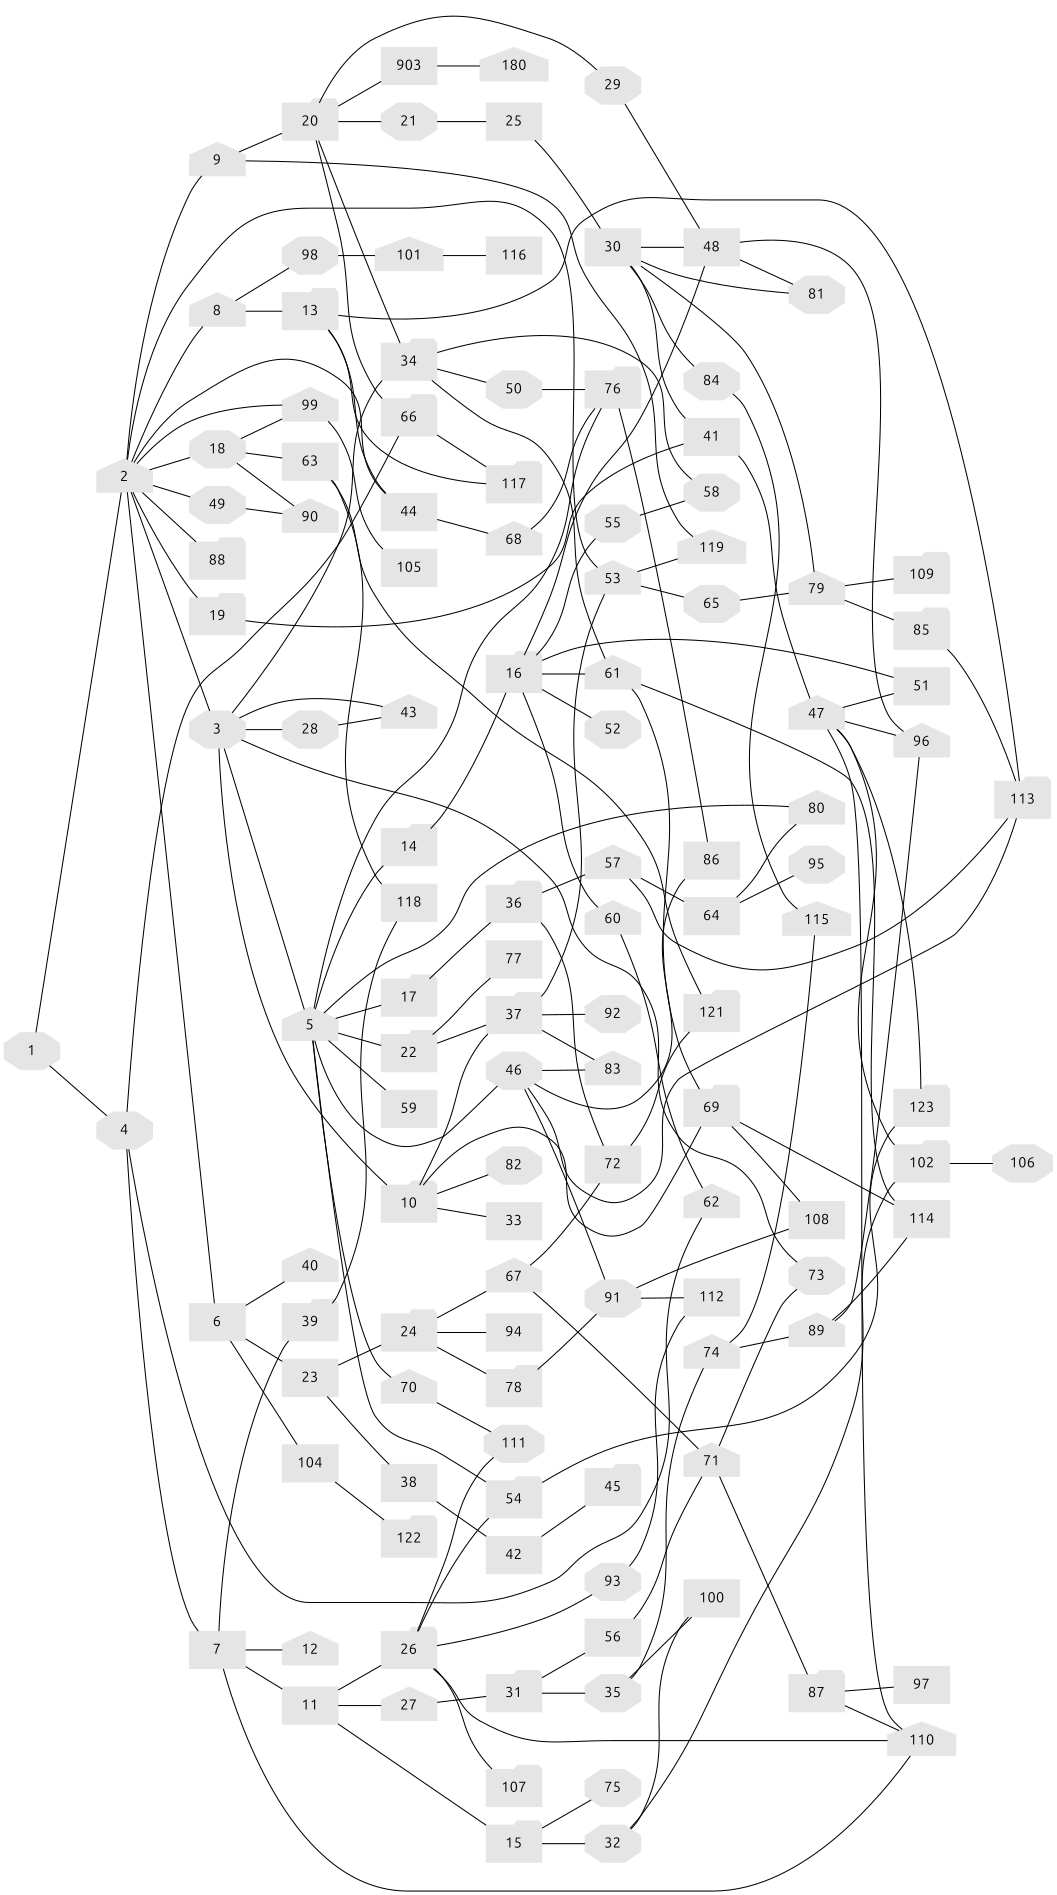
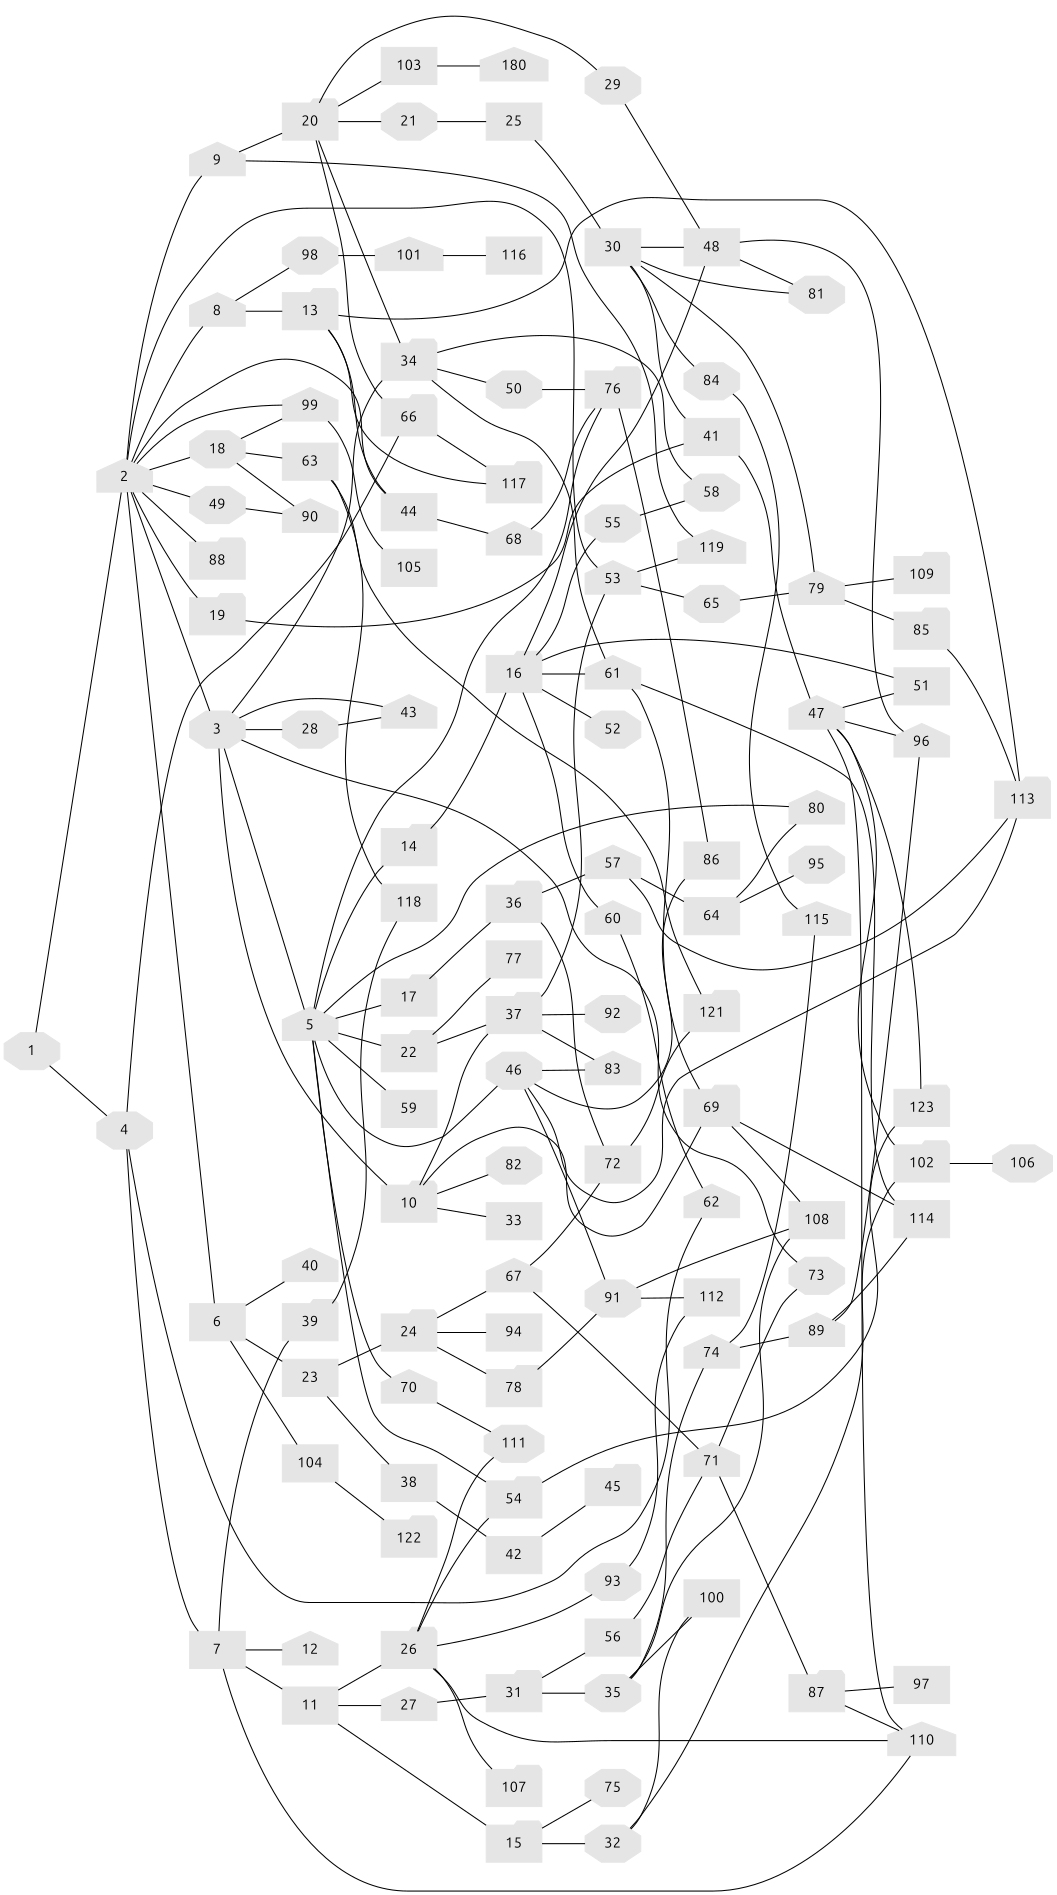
(409, 66) -> (409, 66)
none -> (751, 1473)
